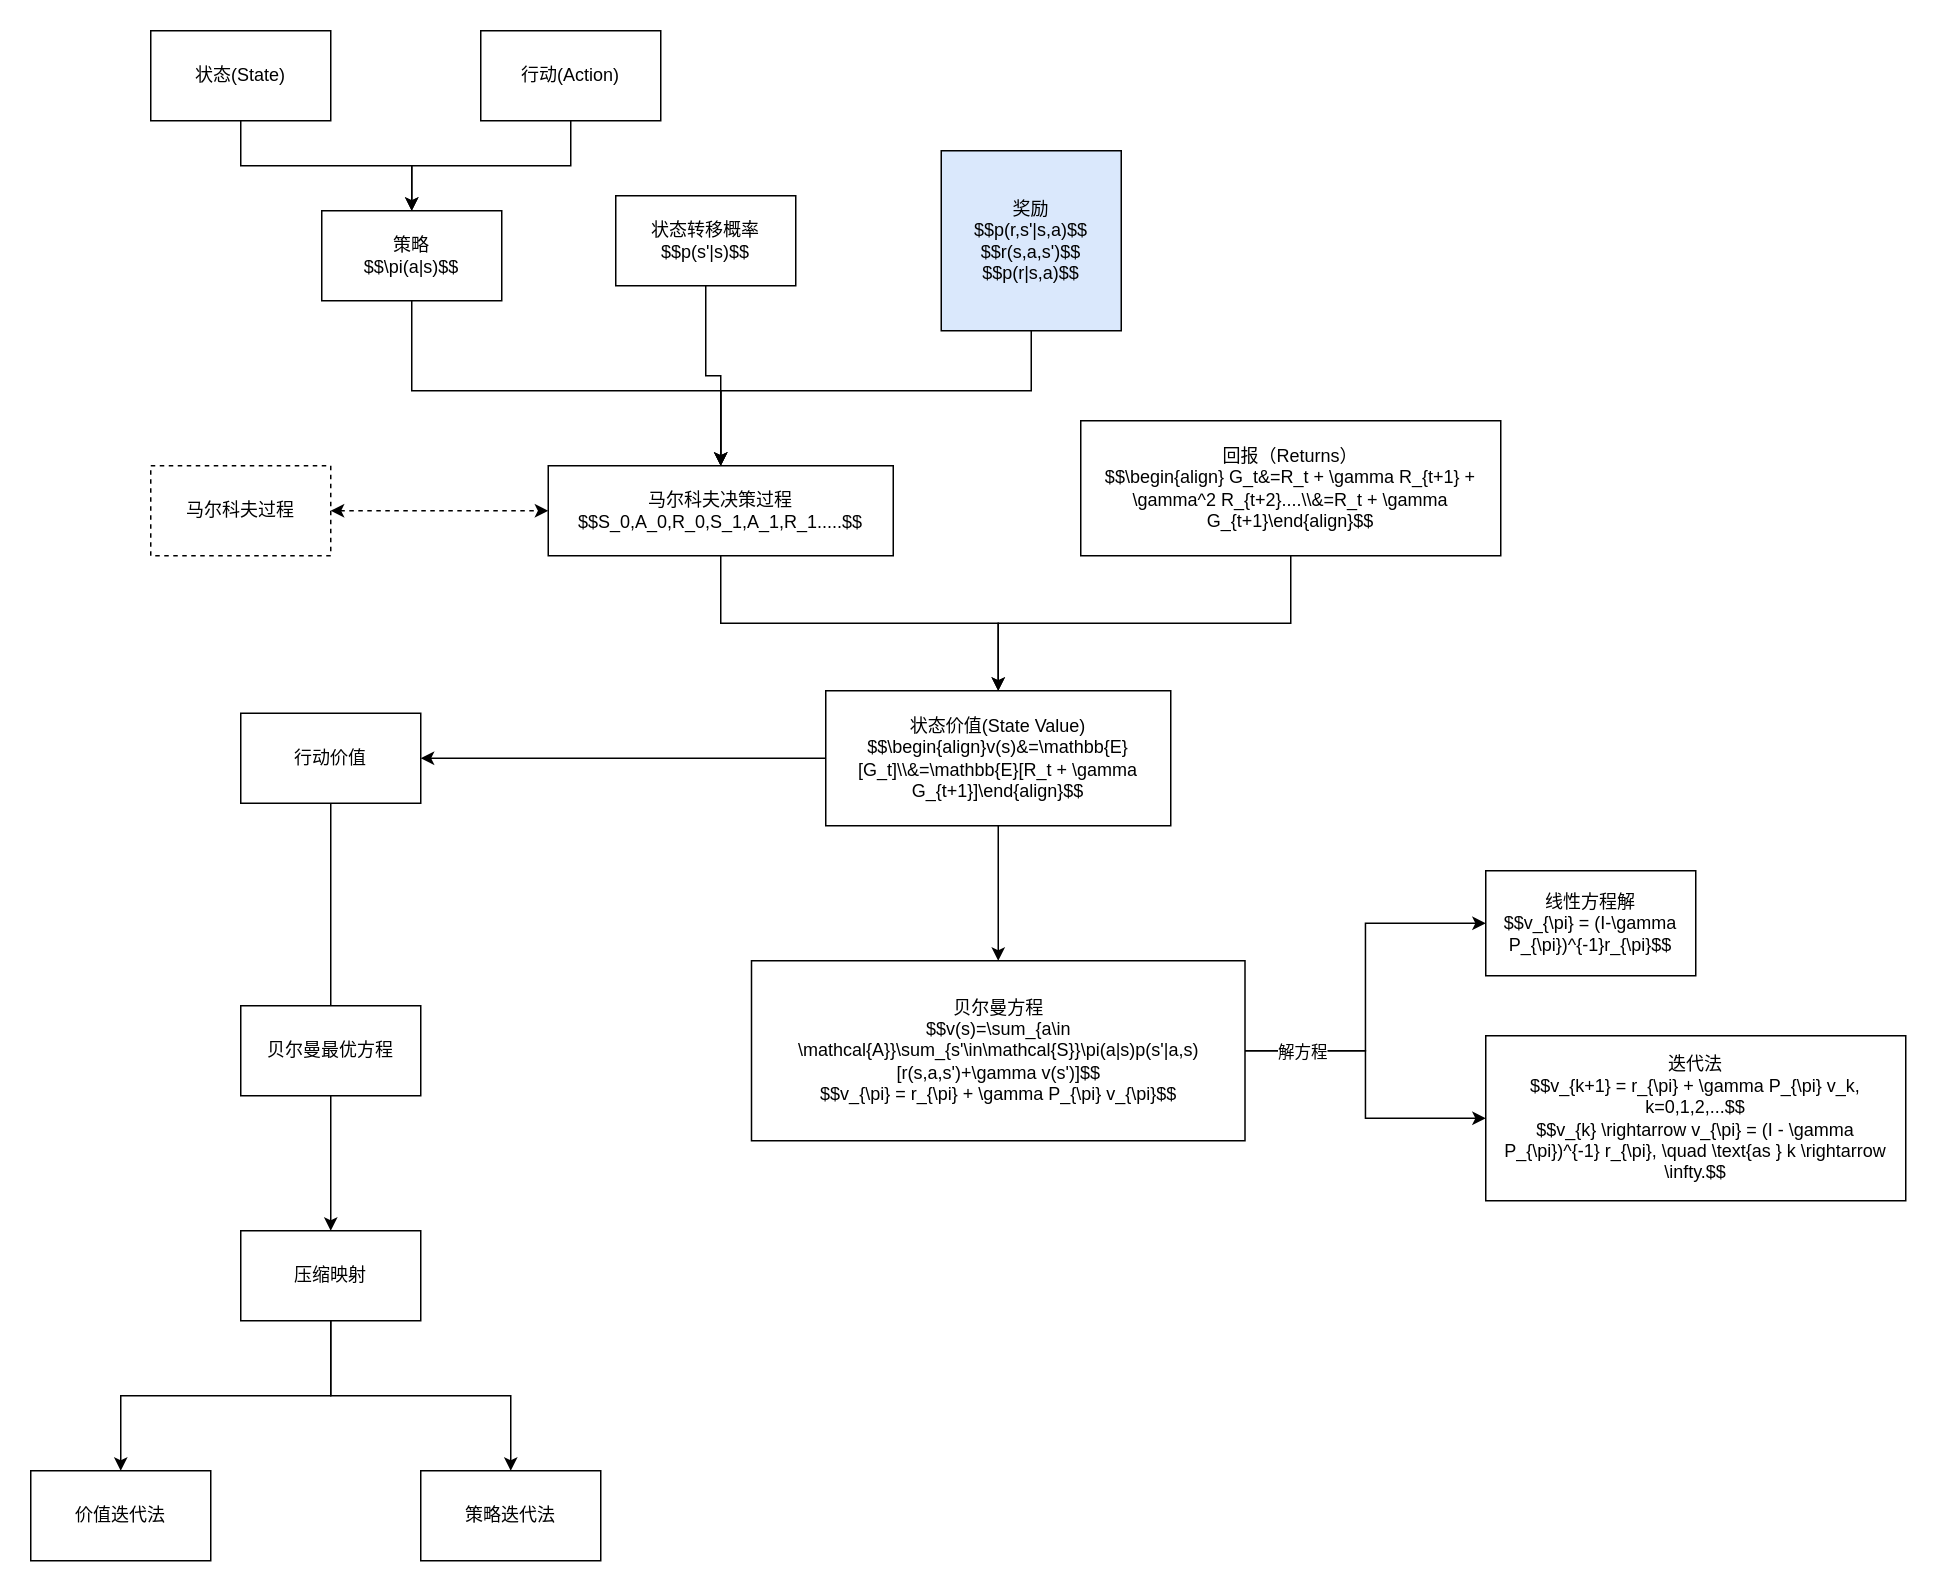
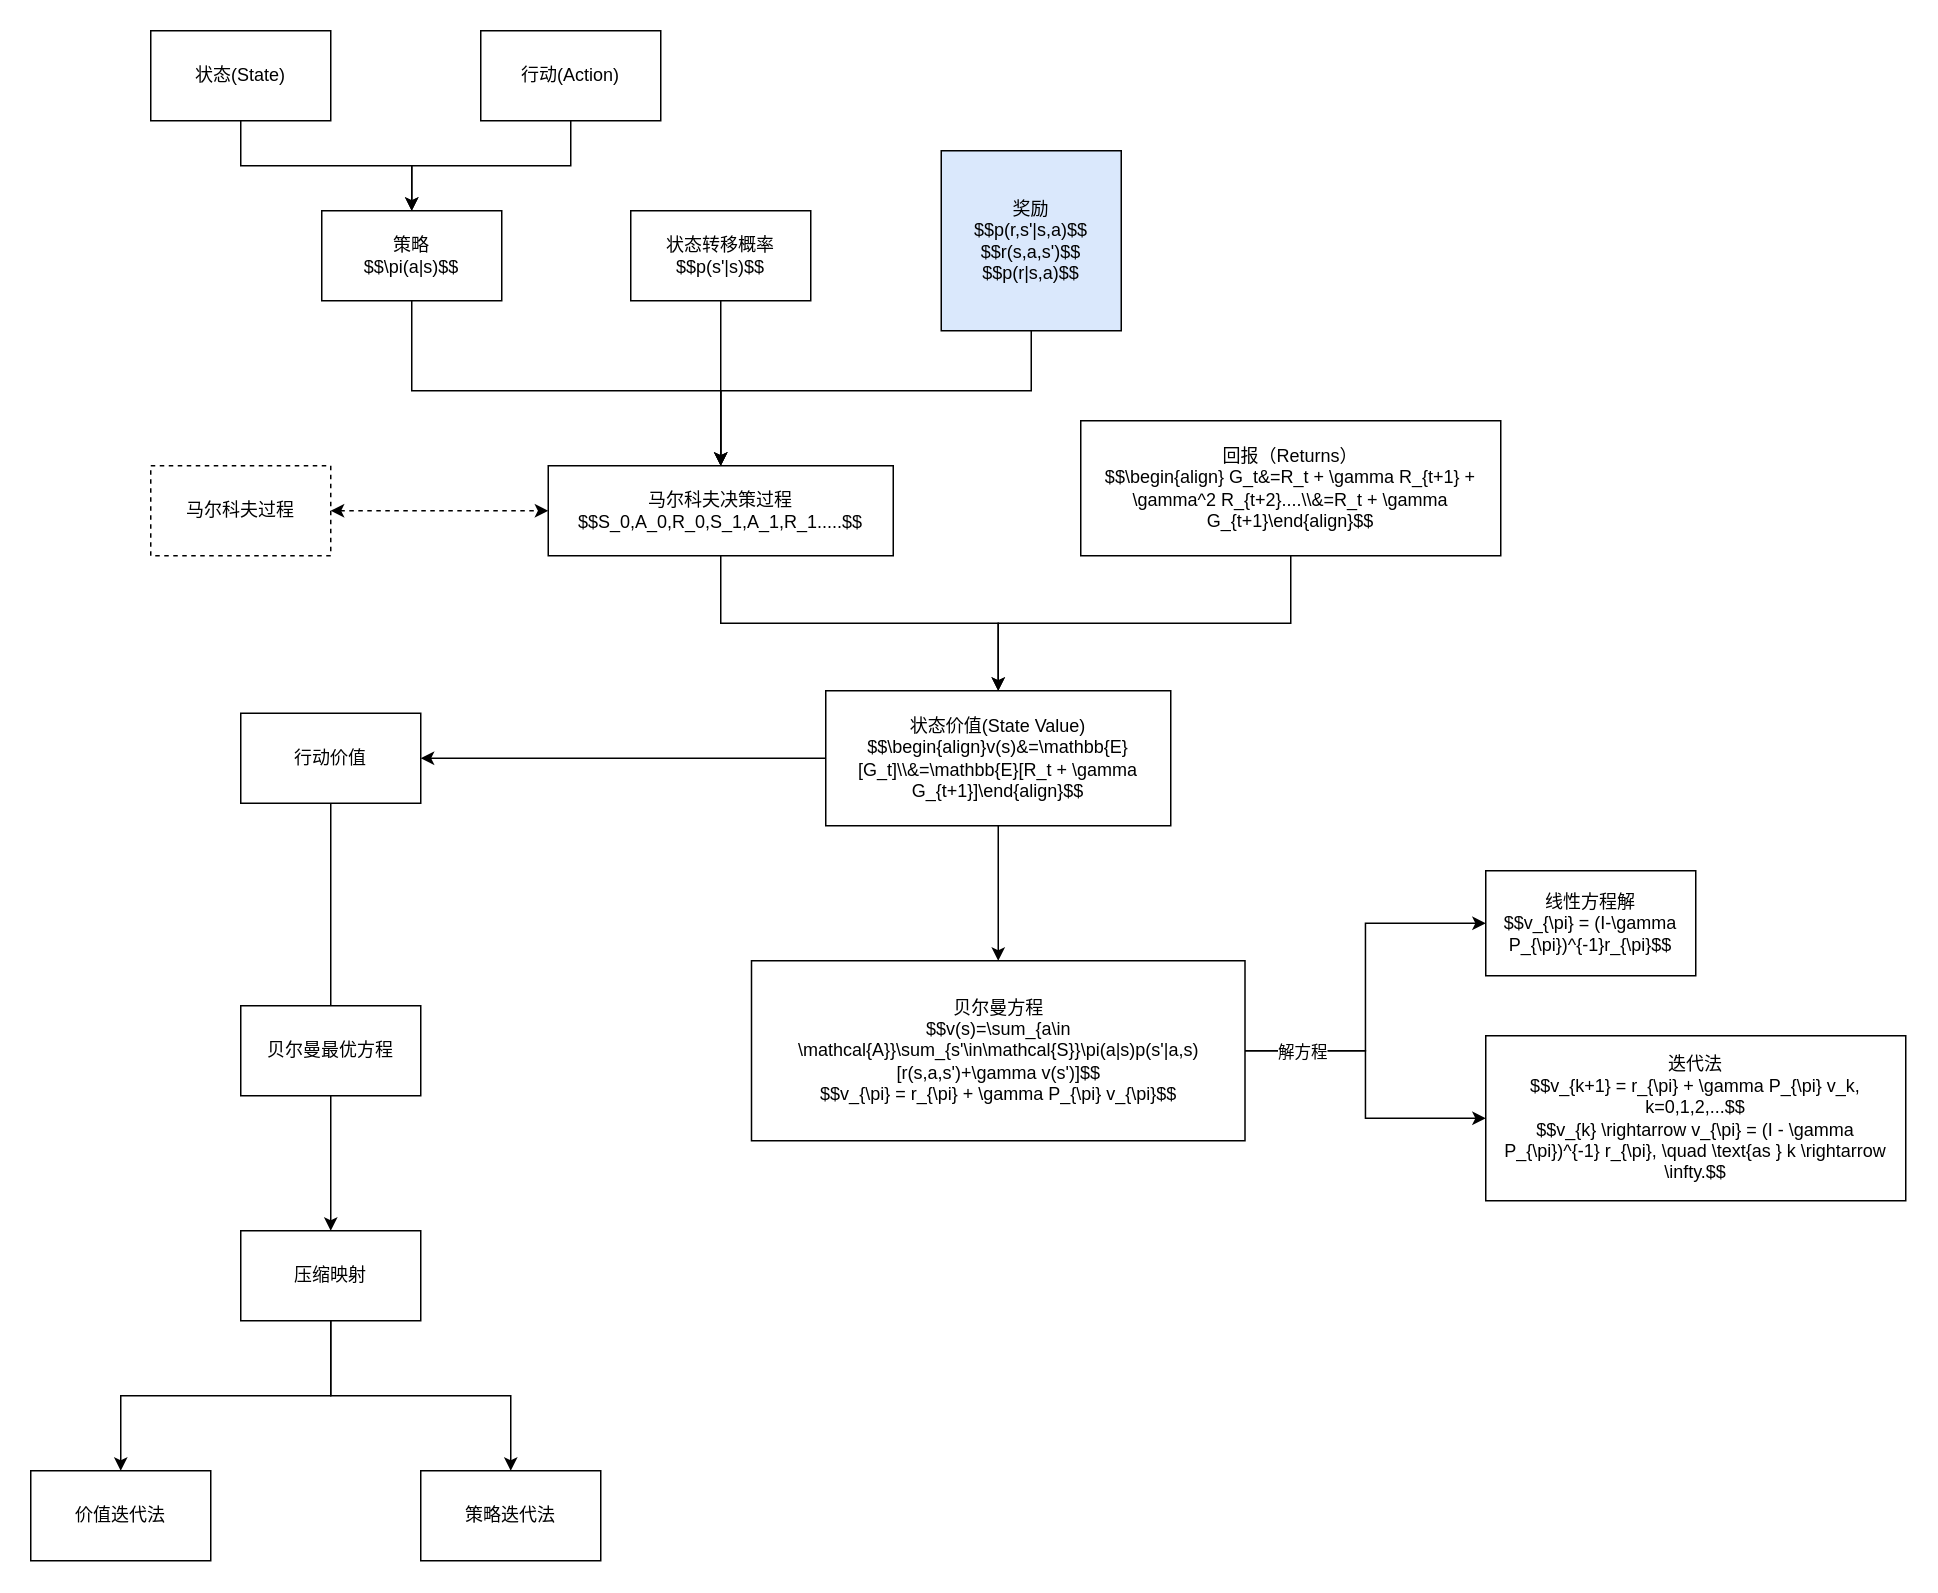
(706, 241) -> (721, 256)
